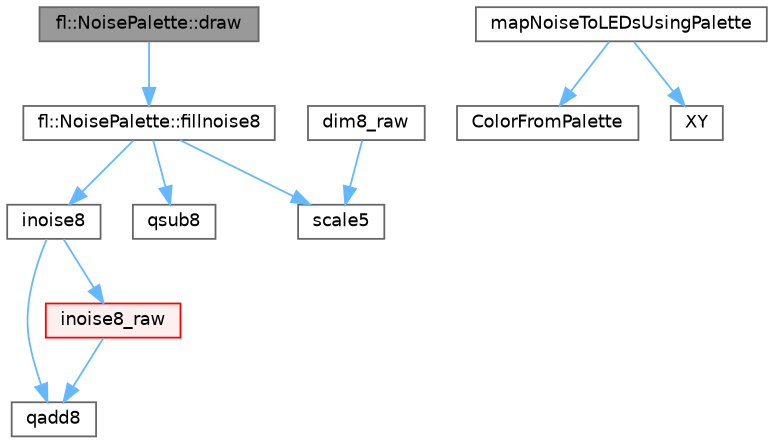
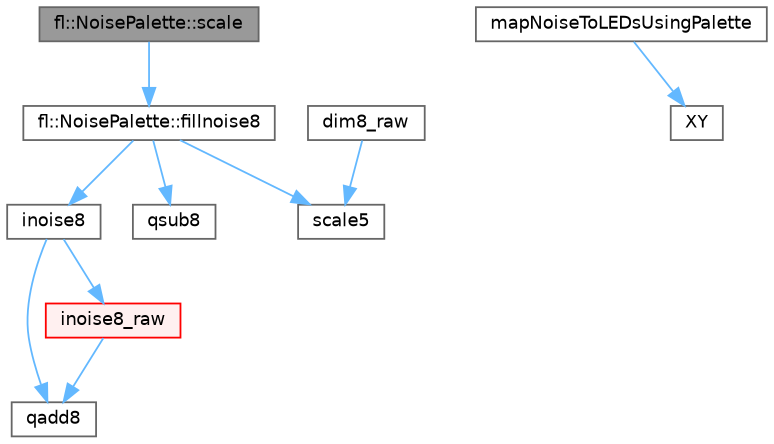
(149, 24) -> (149, 24)
(548, 123) -> none
